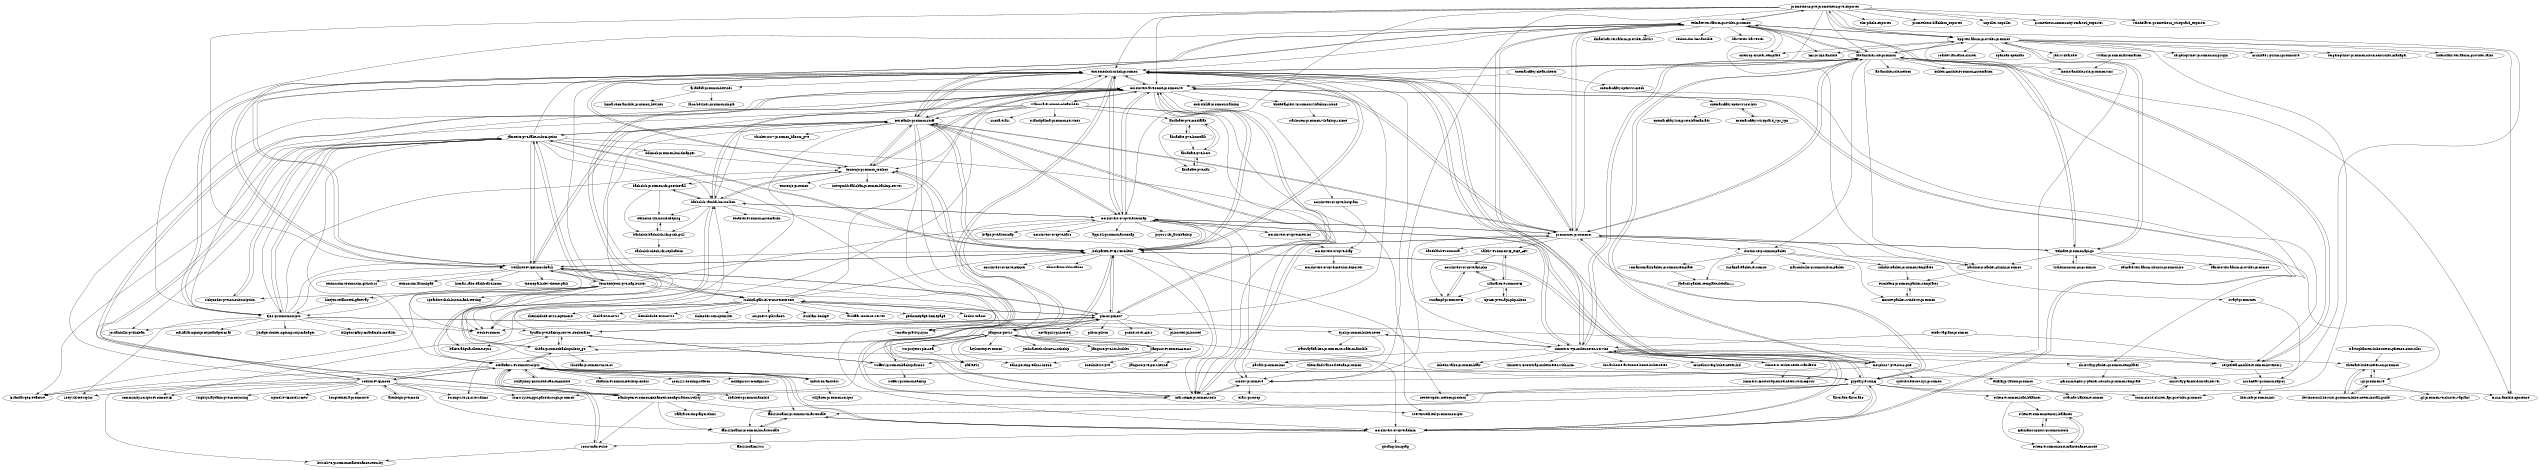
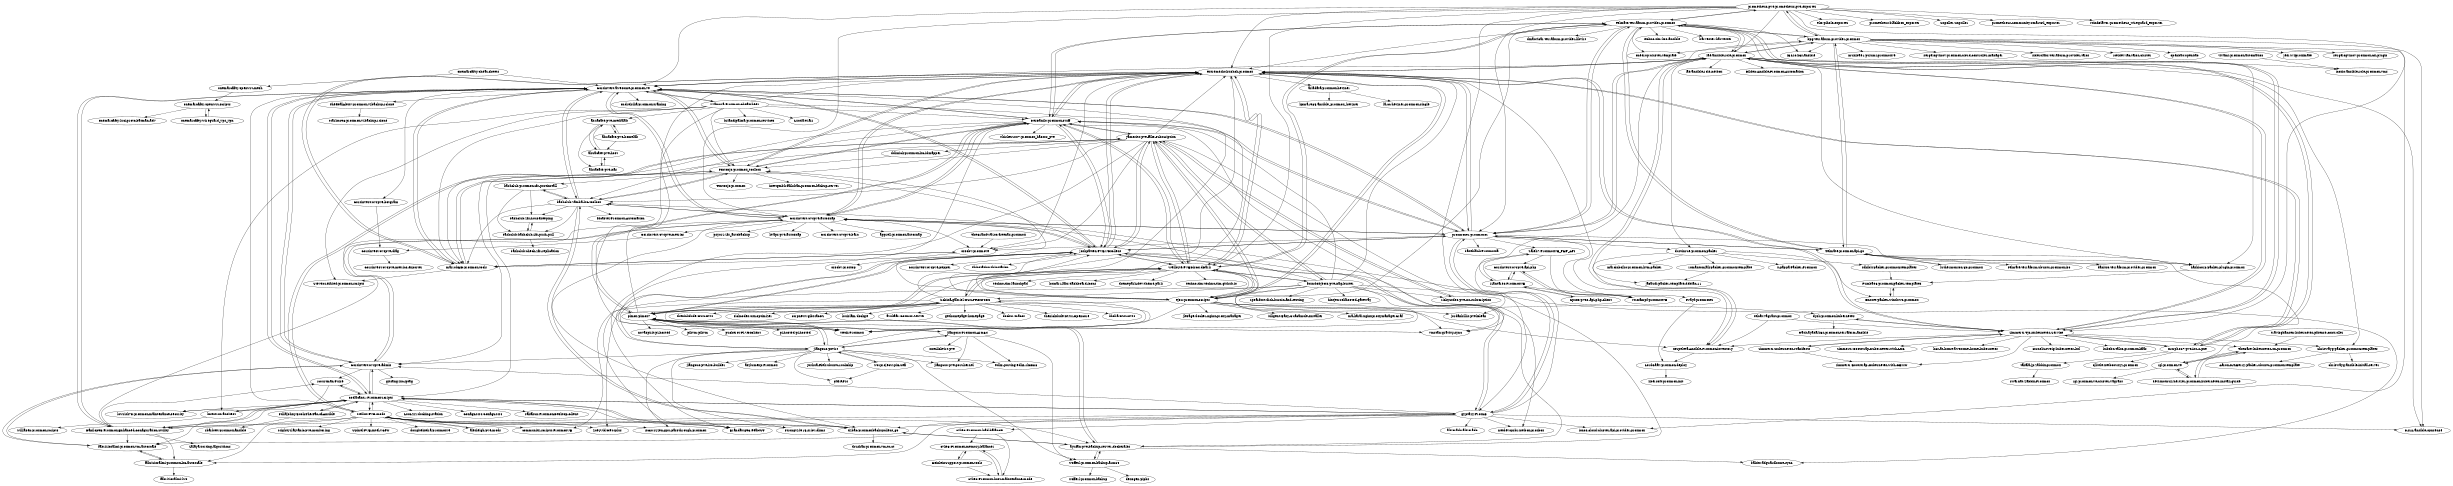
(2065, 56) -> (2298, 56)
(1232, 284) -> (370, 241)
(316, 308) -> (1249, 285)
none -> (795, 327)
(1139, 333) -> (743, 333)
(1269, 365) -> none
(1555, 377) -> none
(1249, 398) -> (844, 268)
(1661, 428) -> none
none -> (1138, 479)
